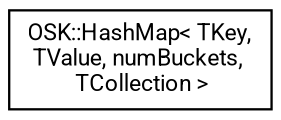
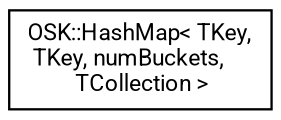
(140, 60) -> (140, 60)
